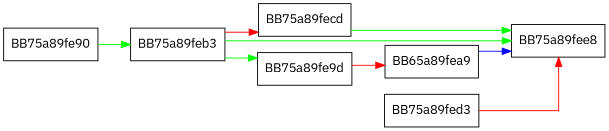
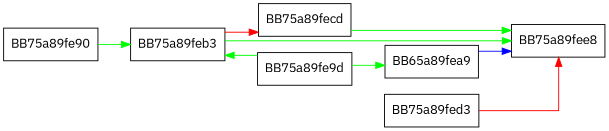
(237, 58) -> (246, 55)
(364, 65) -> (364, 65)
